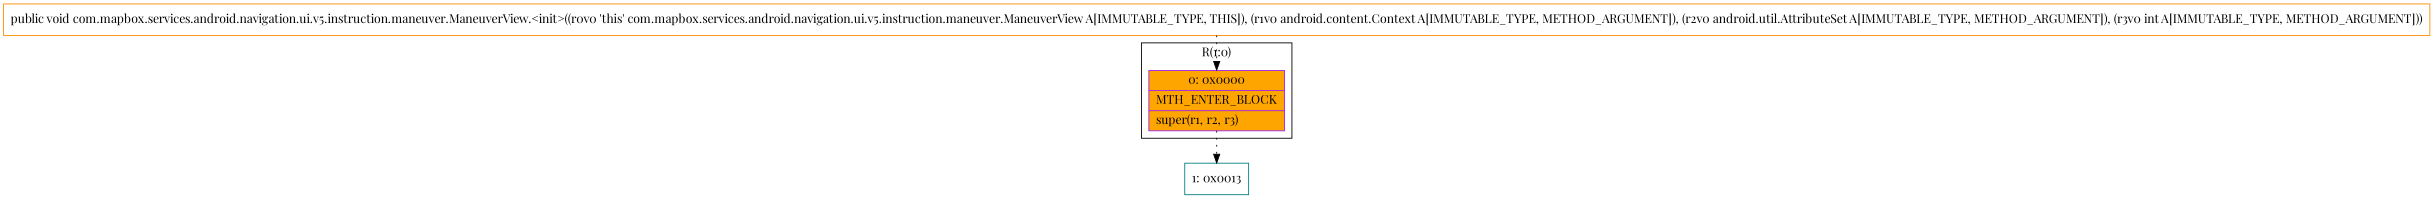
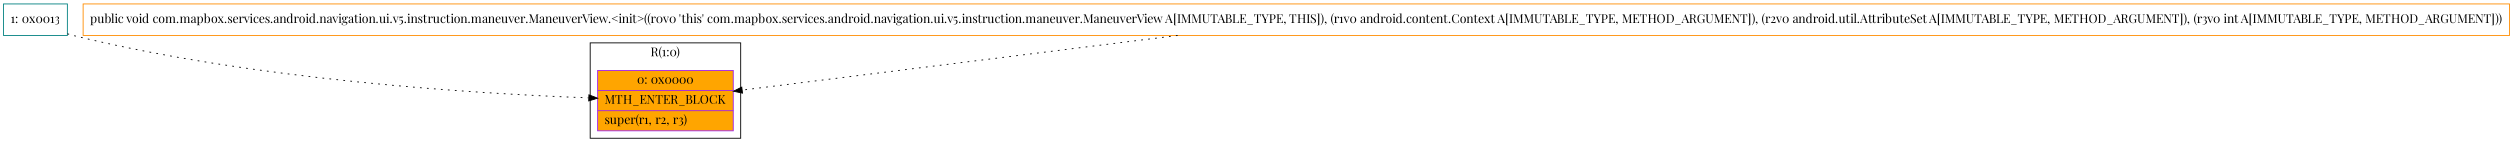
(1217, 144) -> (326, 78)
